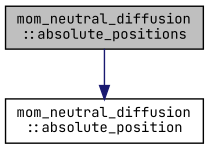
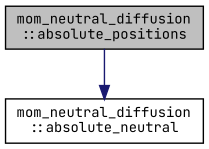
(104, 121) -> (104, 121)
